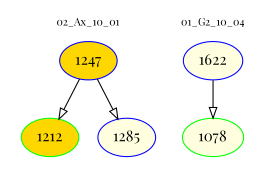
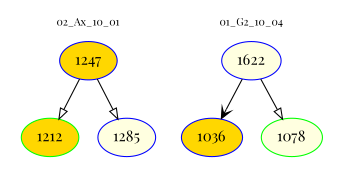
none -> (212, 137)
